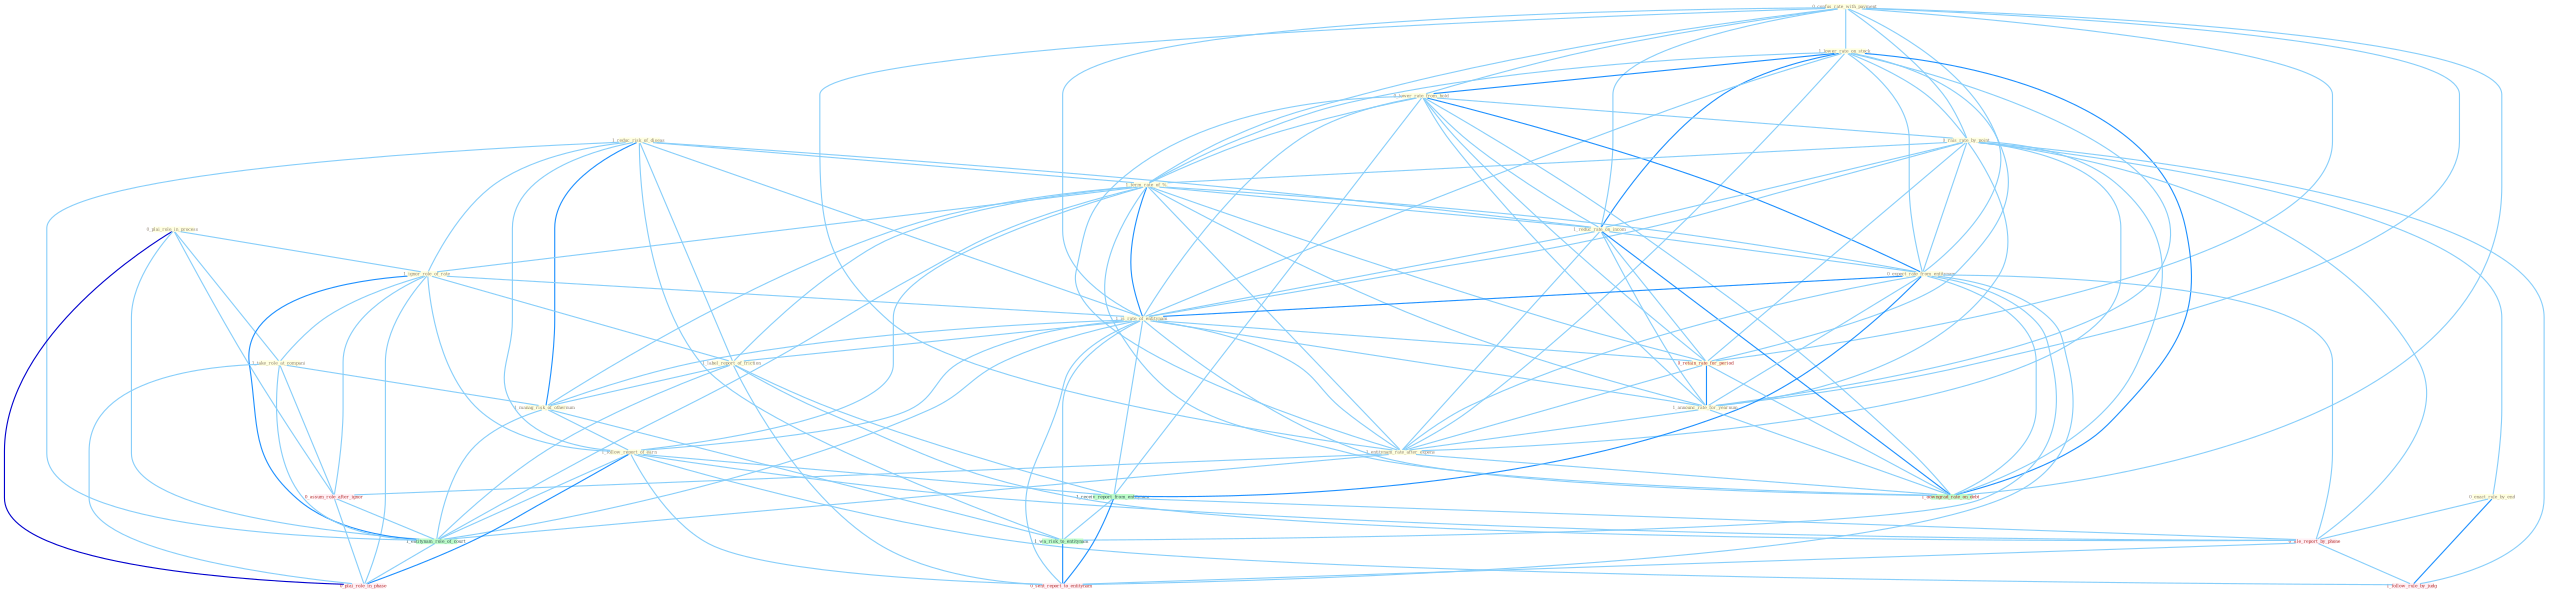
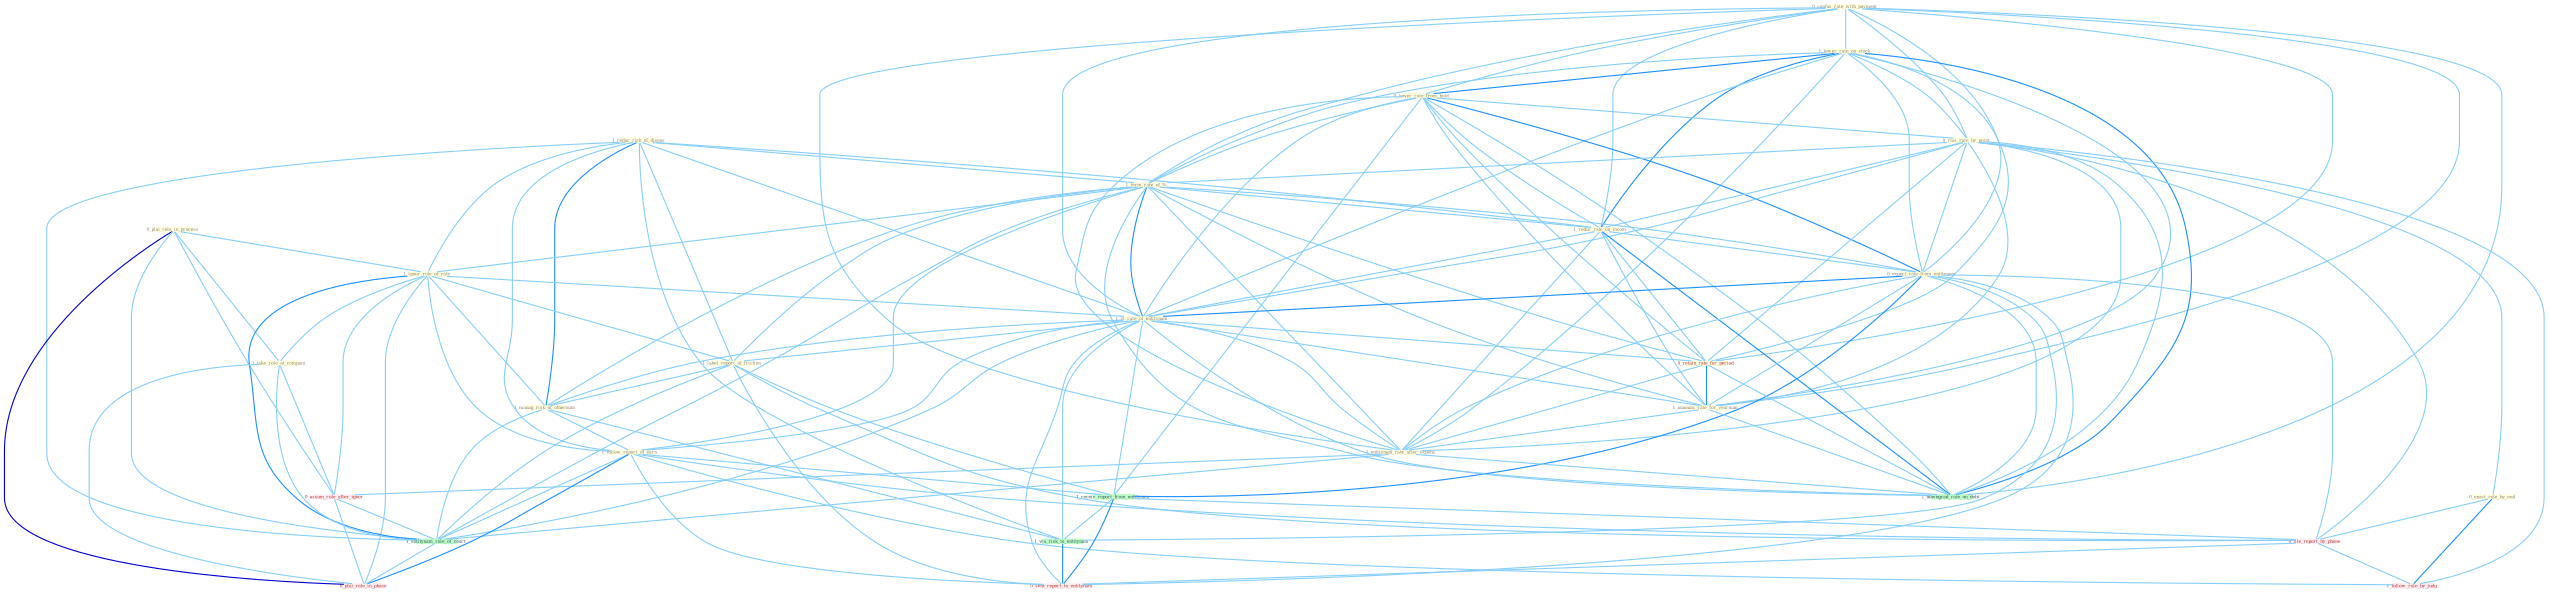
(413, 385) -> (487, 341)
(1952, 497) -> (1952, 497)
